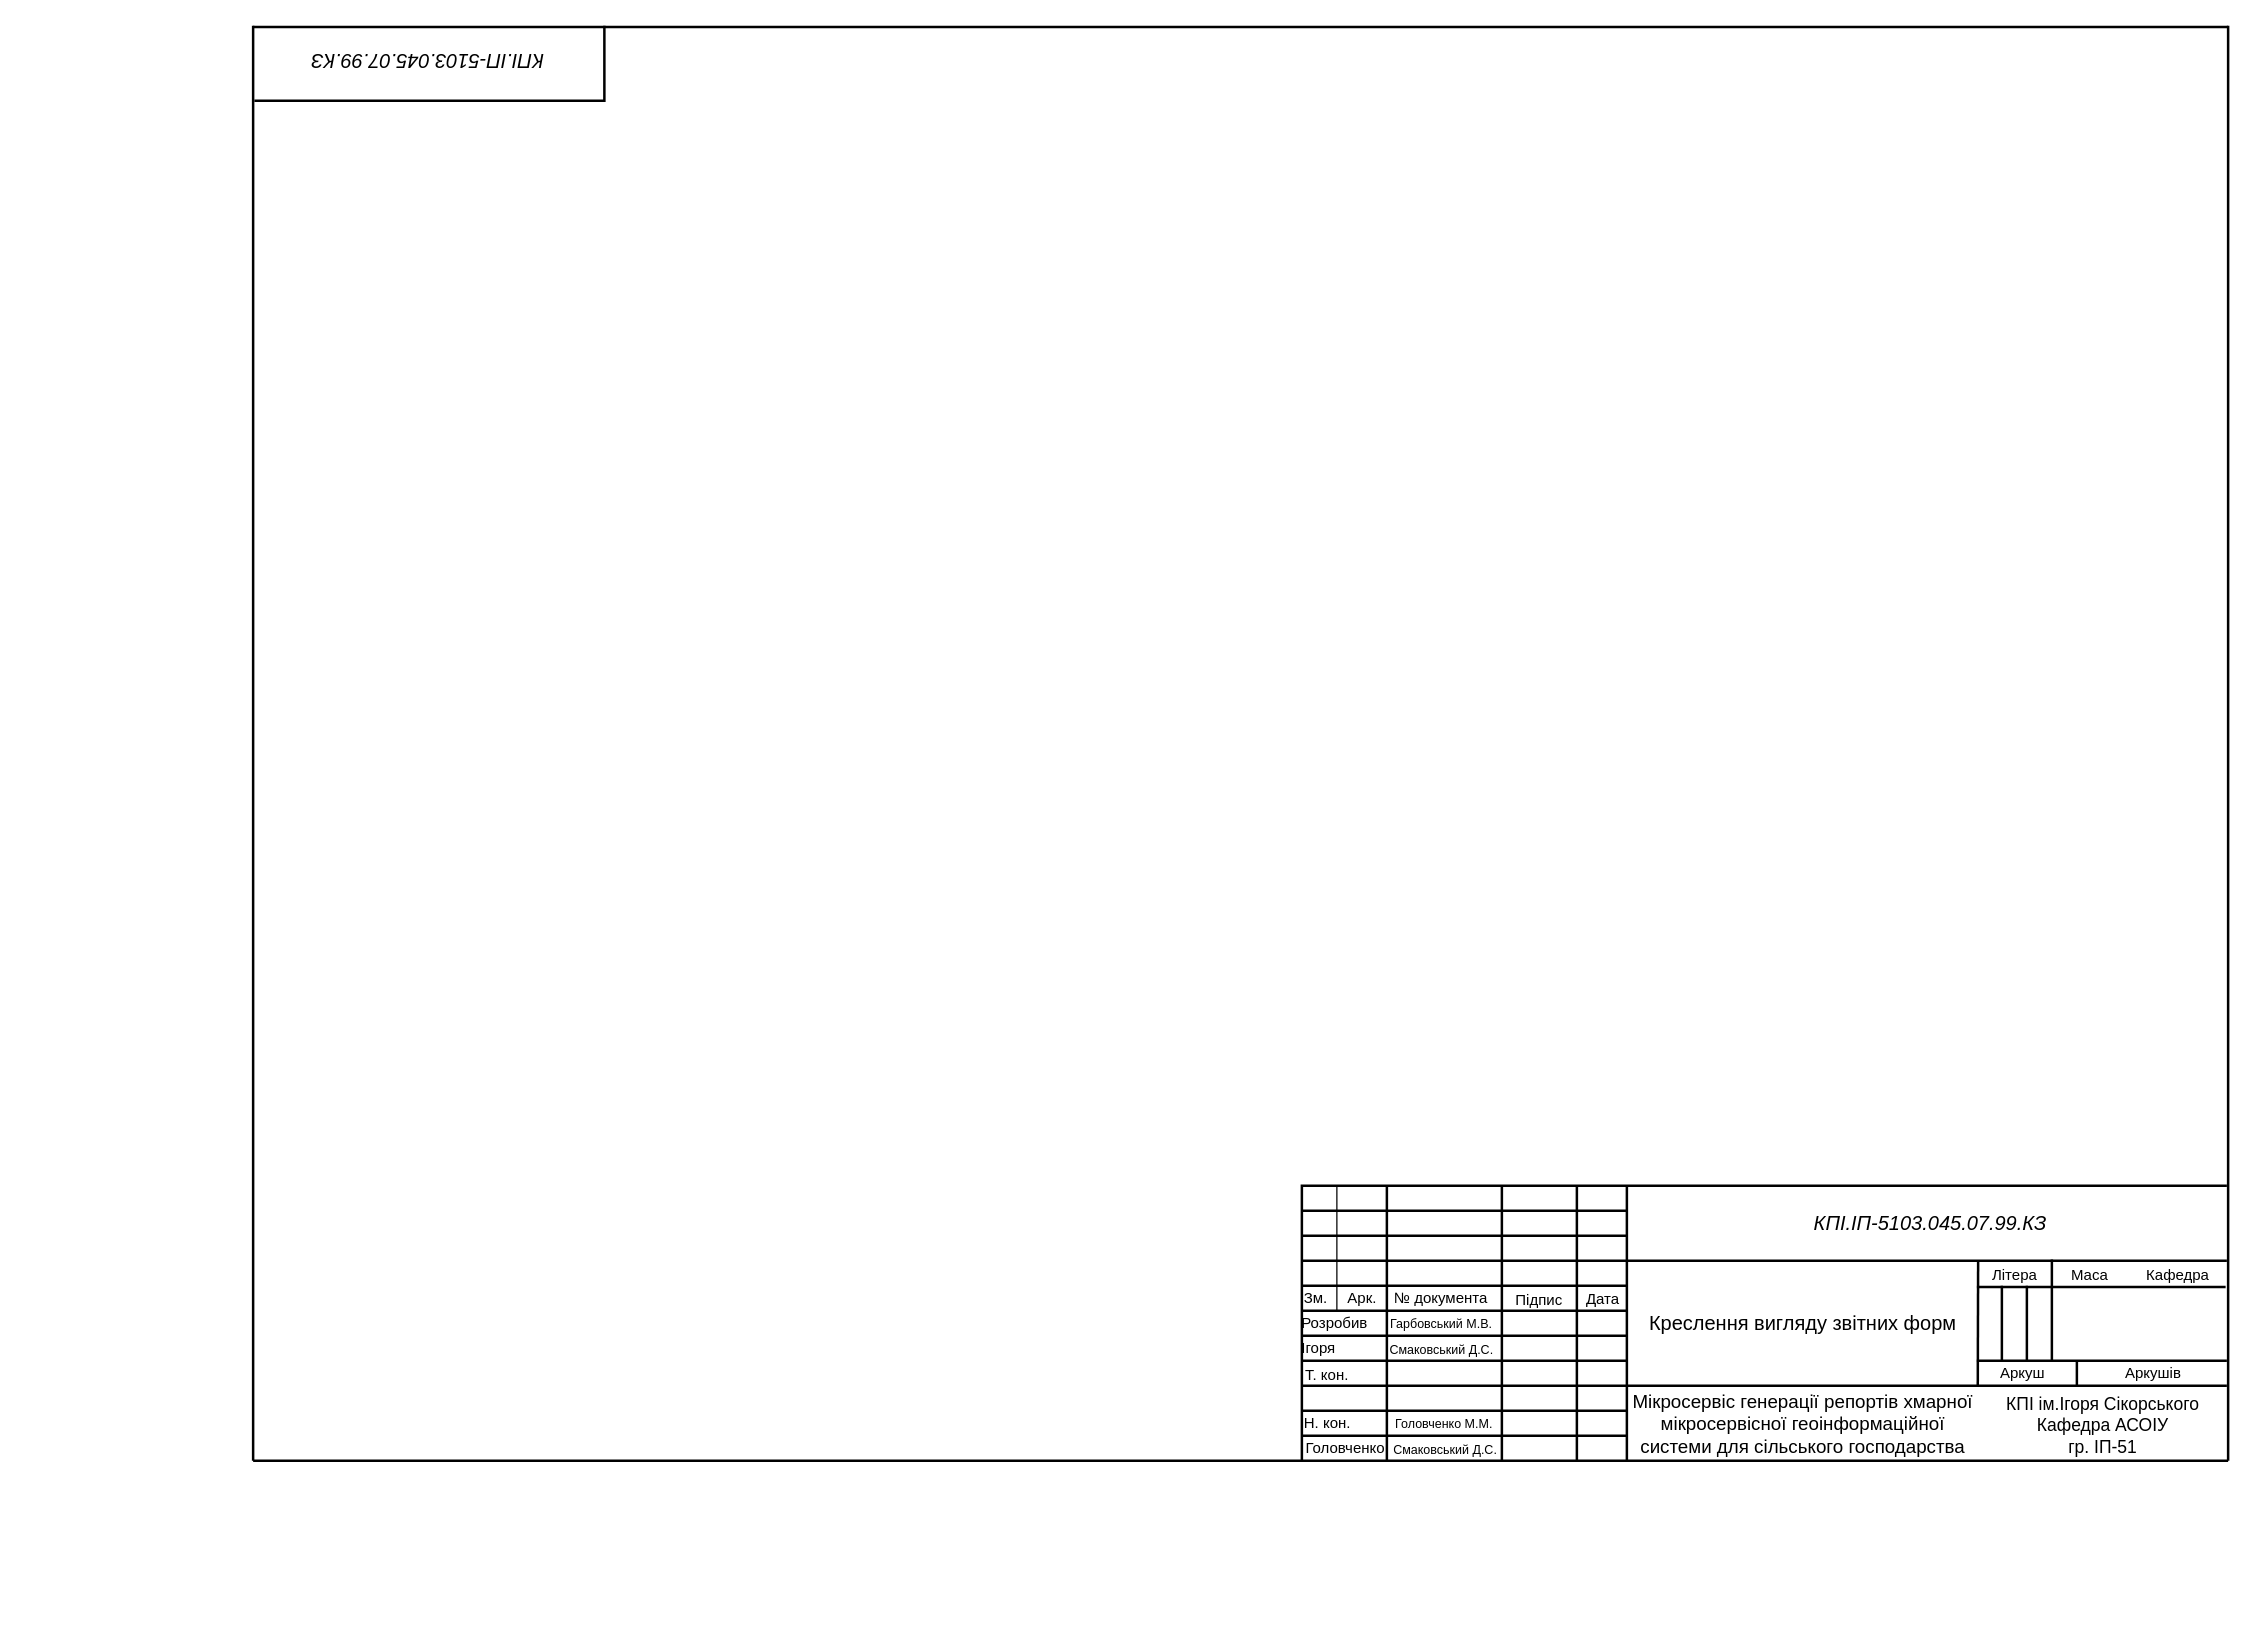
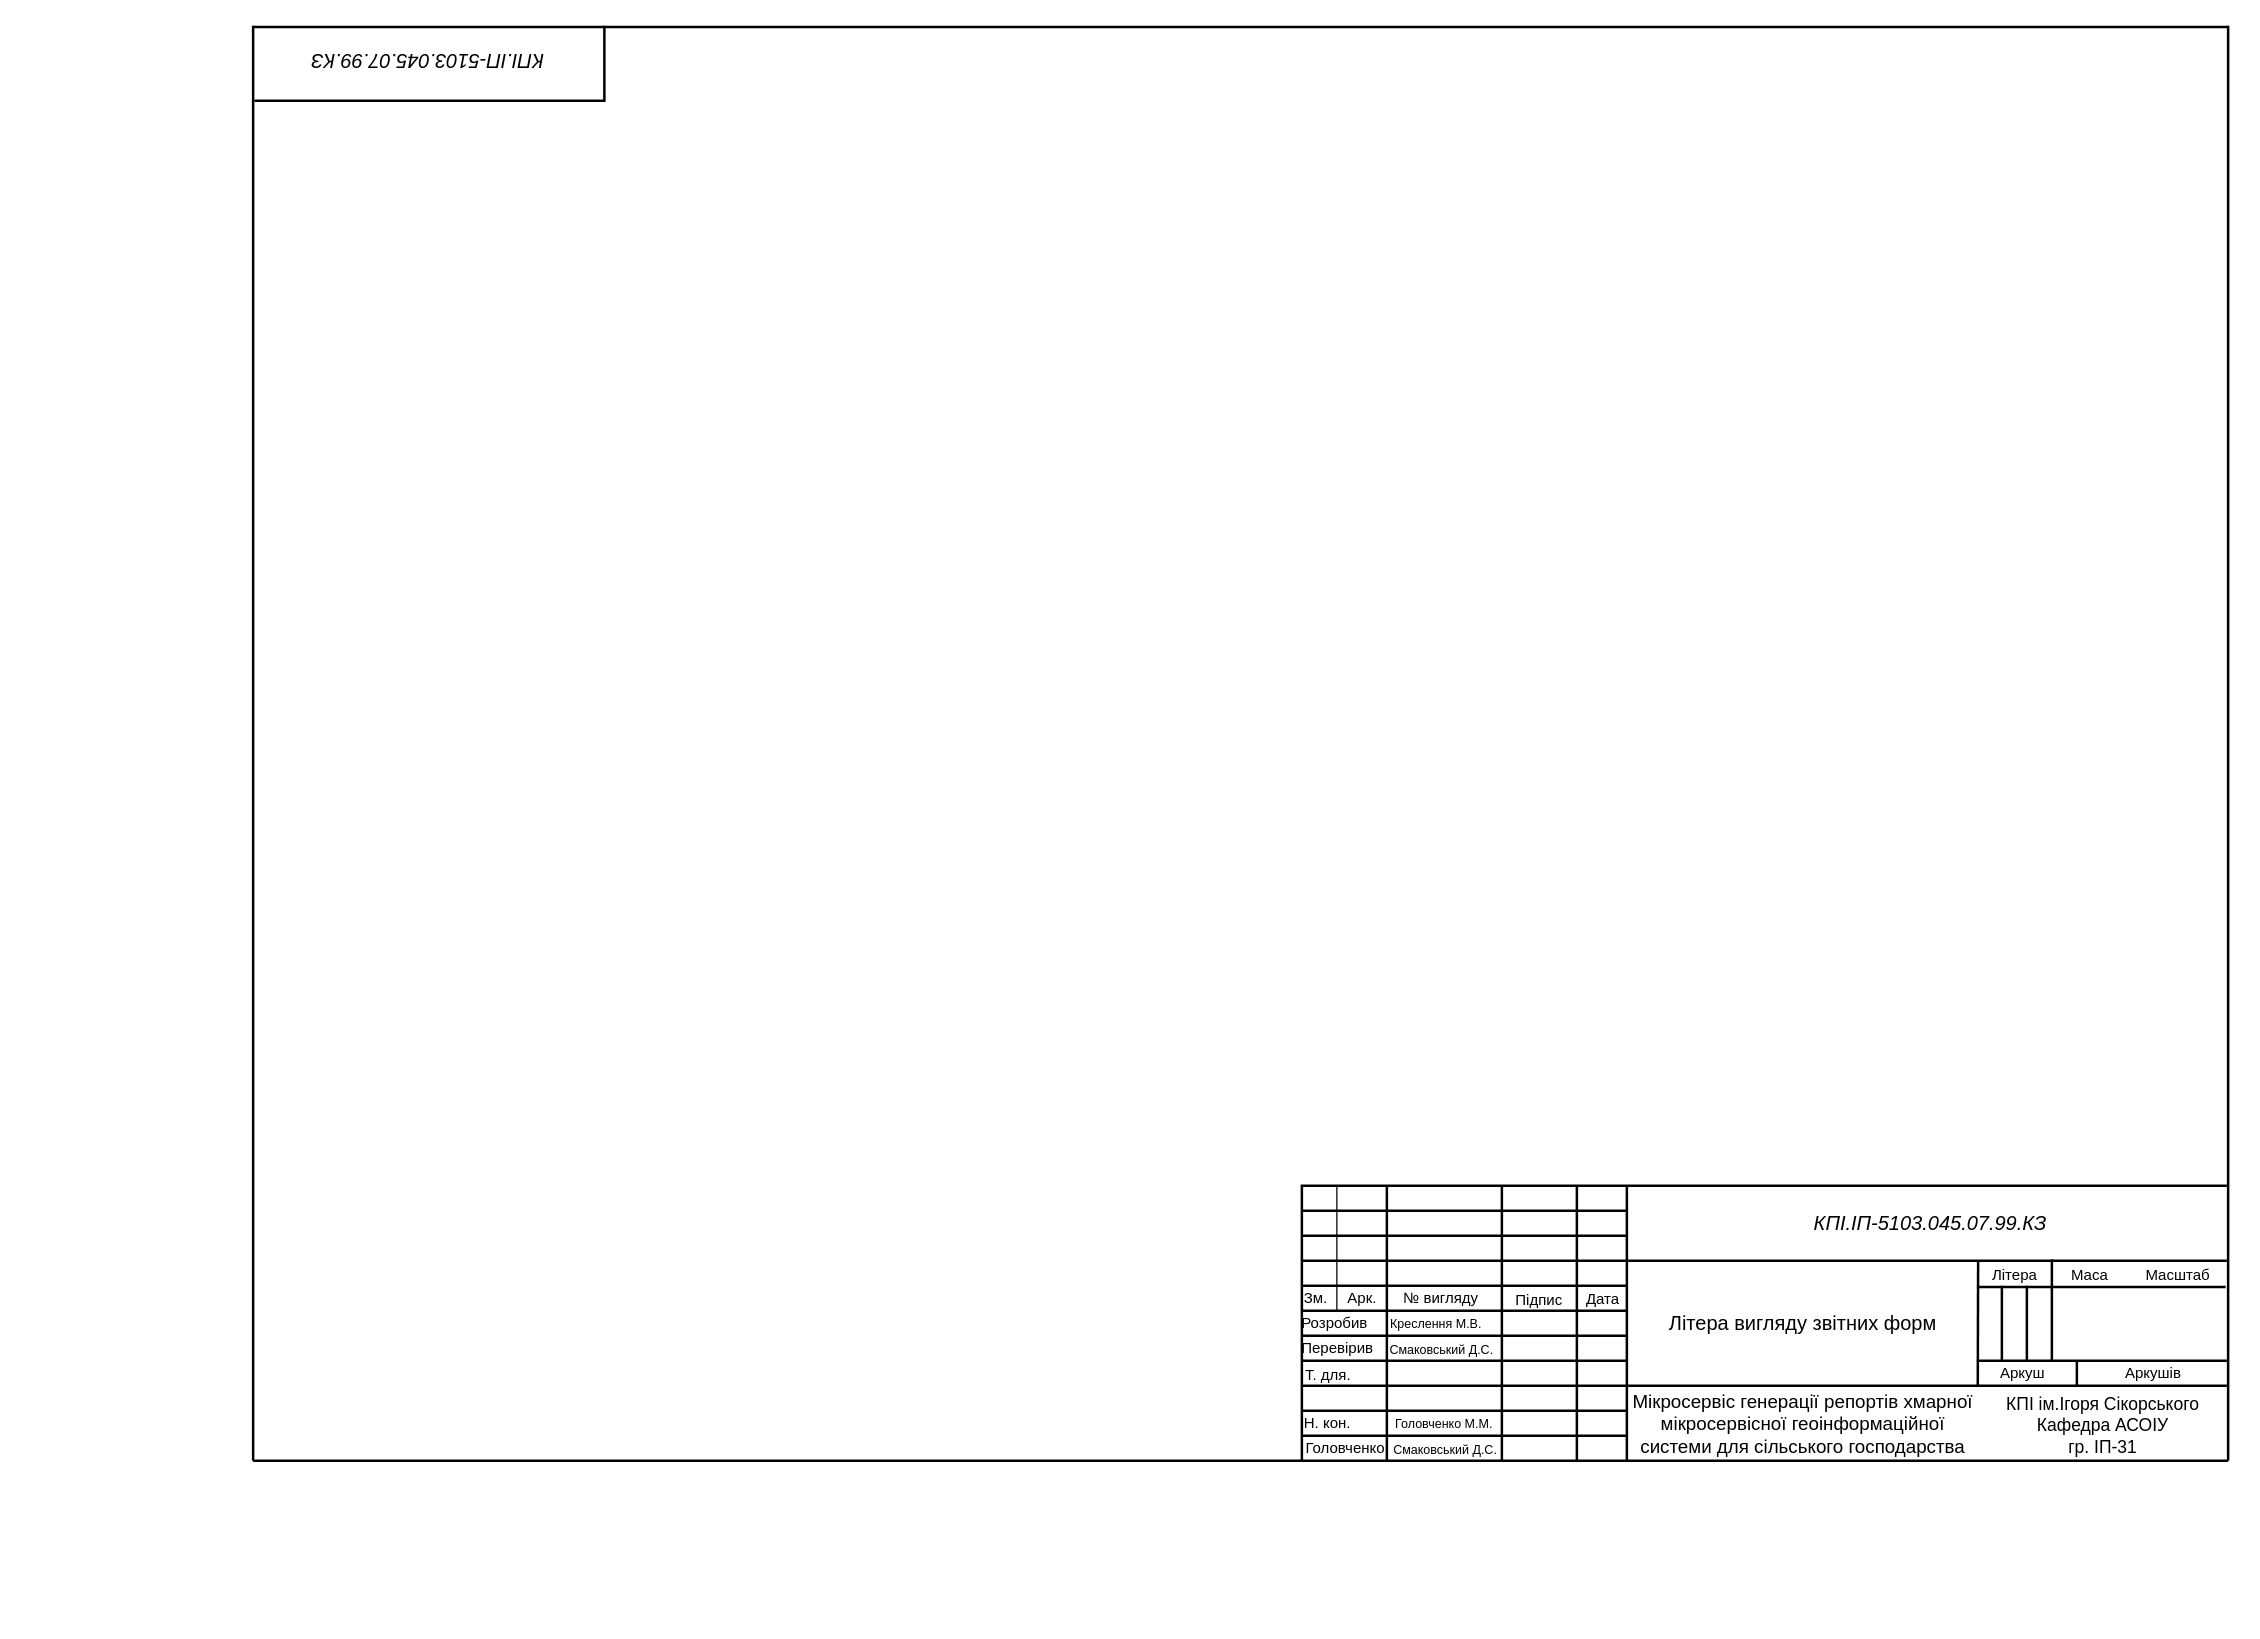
(2178, 1276) -> (2178, 1276)
(1441, 1298) -> (1441, 1298)
(1452, 1323) -> (1444, 1323)
(1803, 1323) -> (1803, 1323)
(1323, 1348) -> (1340, 1348)
(1329, 1376) -> (1329, 1376)
(2103, 1426) -> (2103, 1426)
